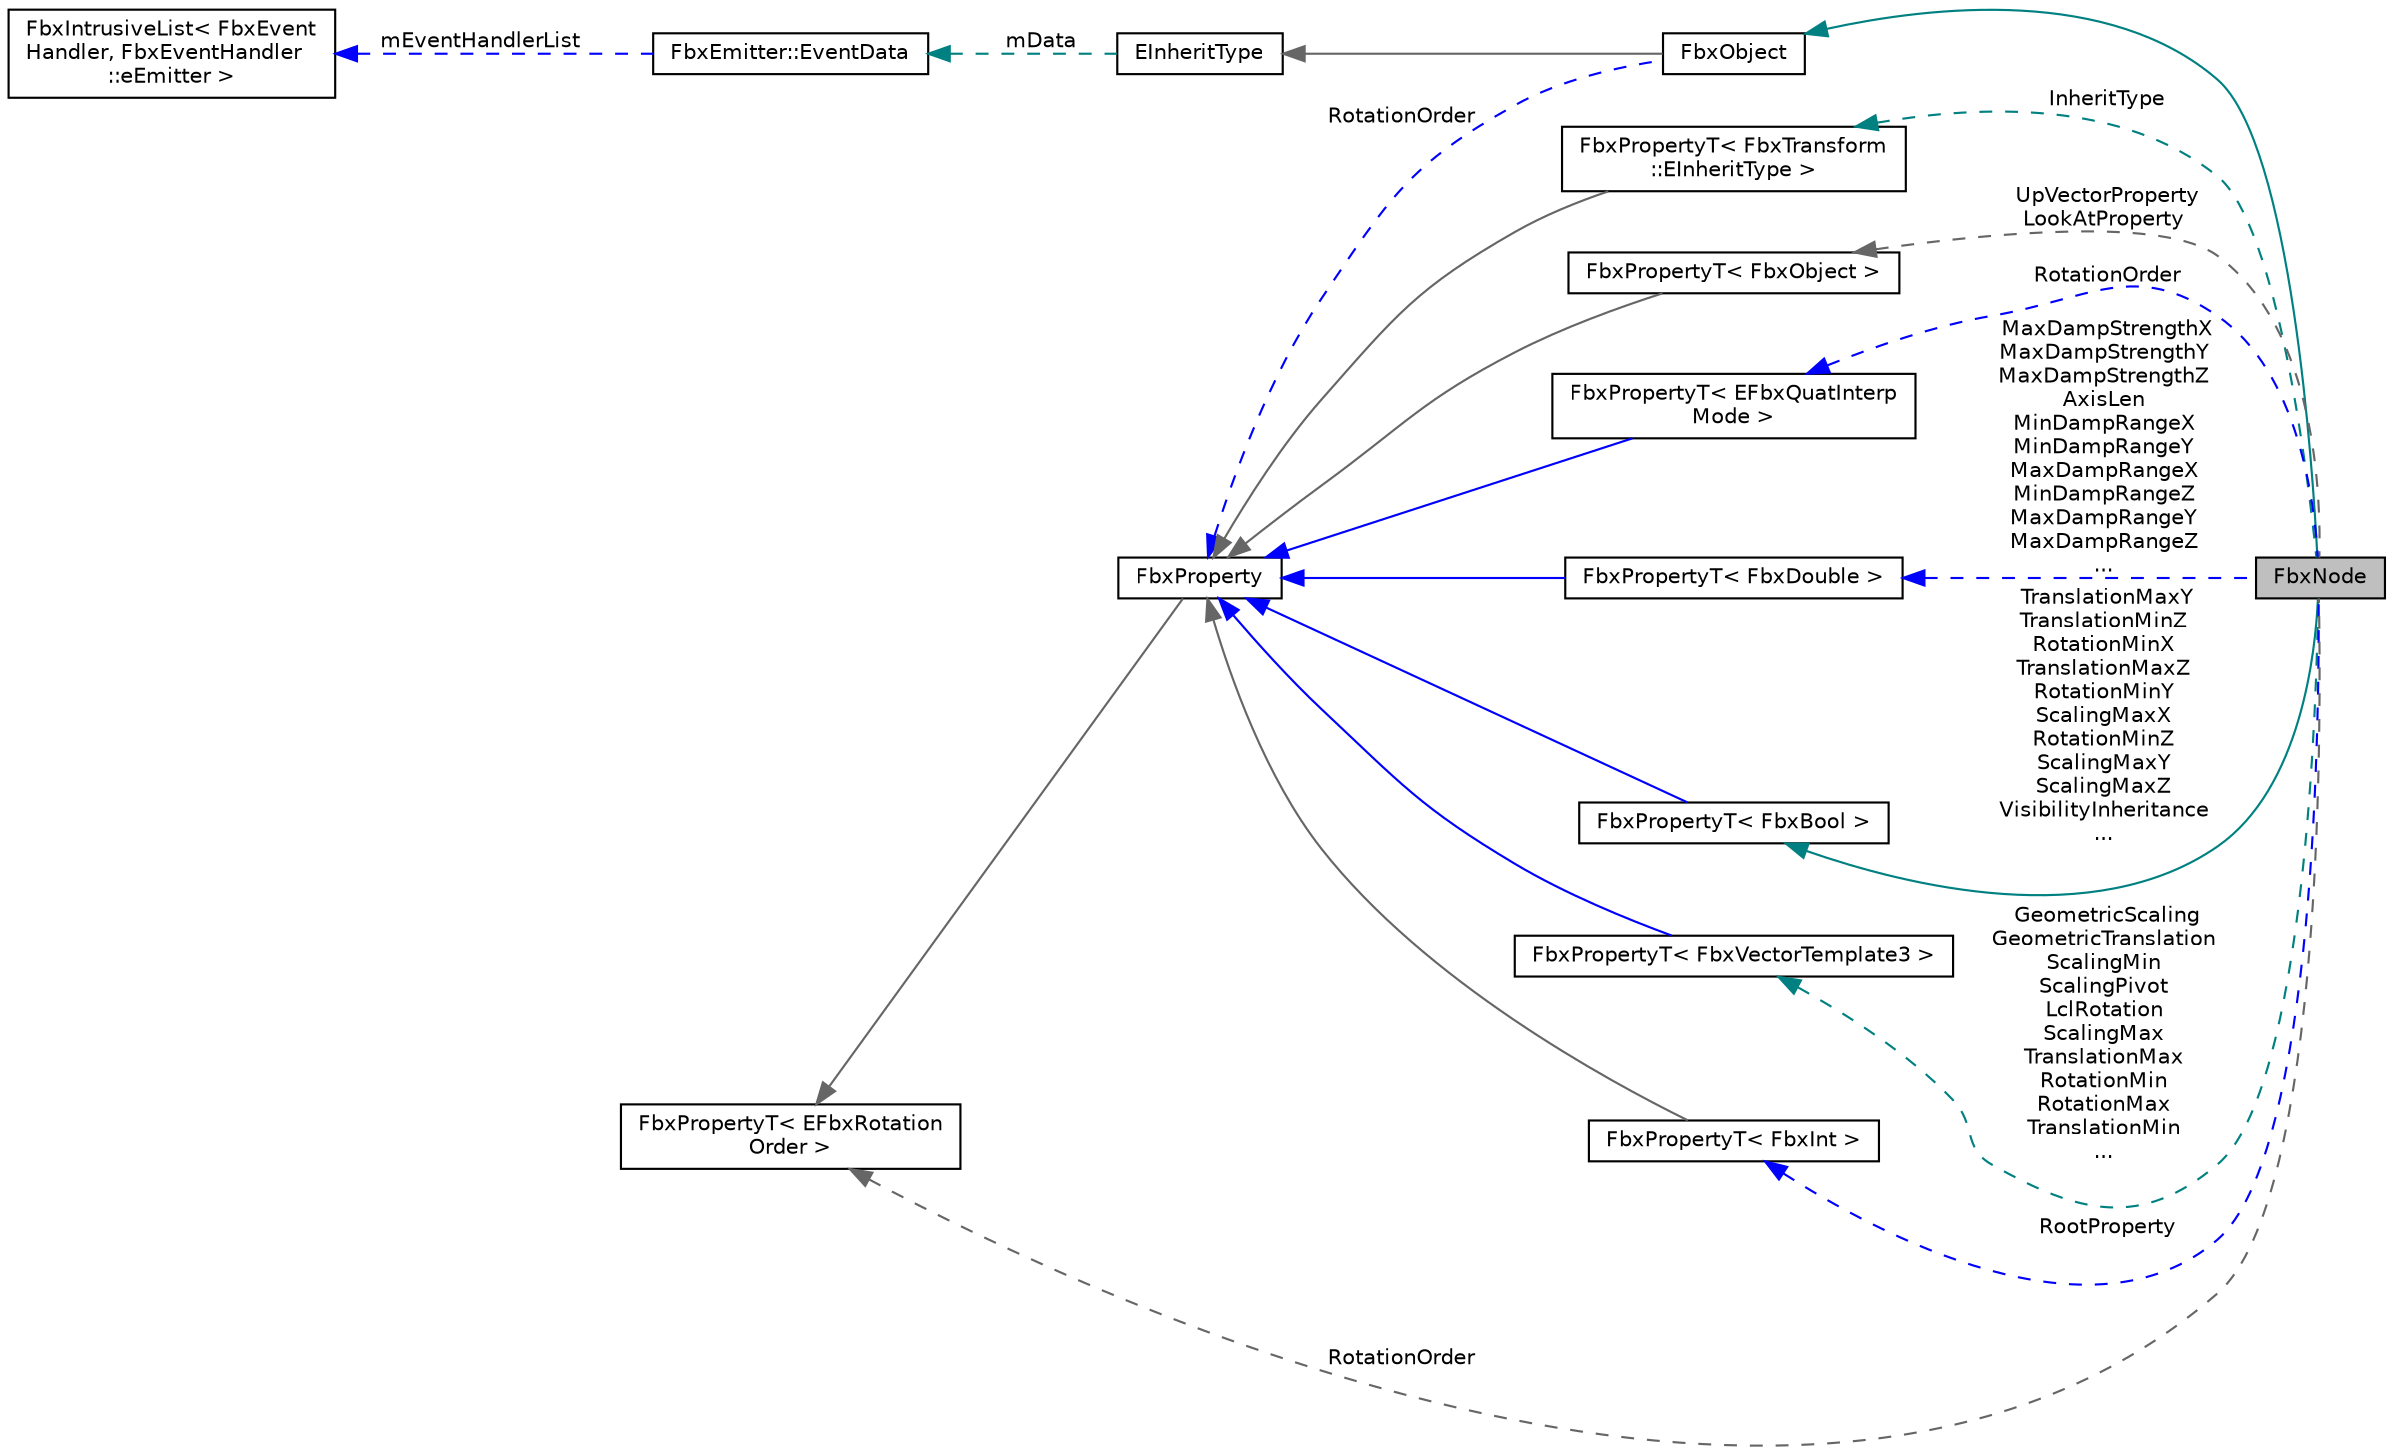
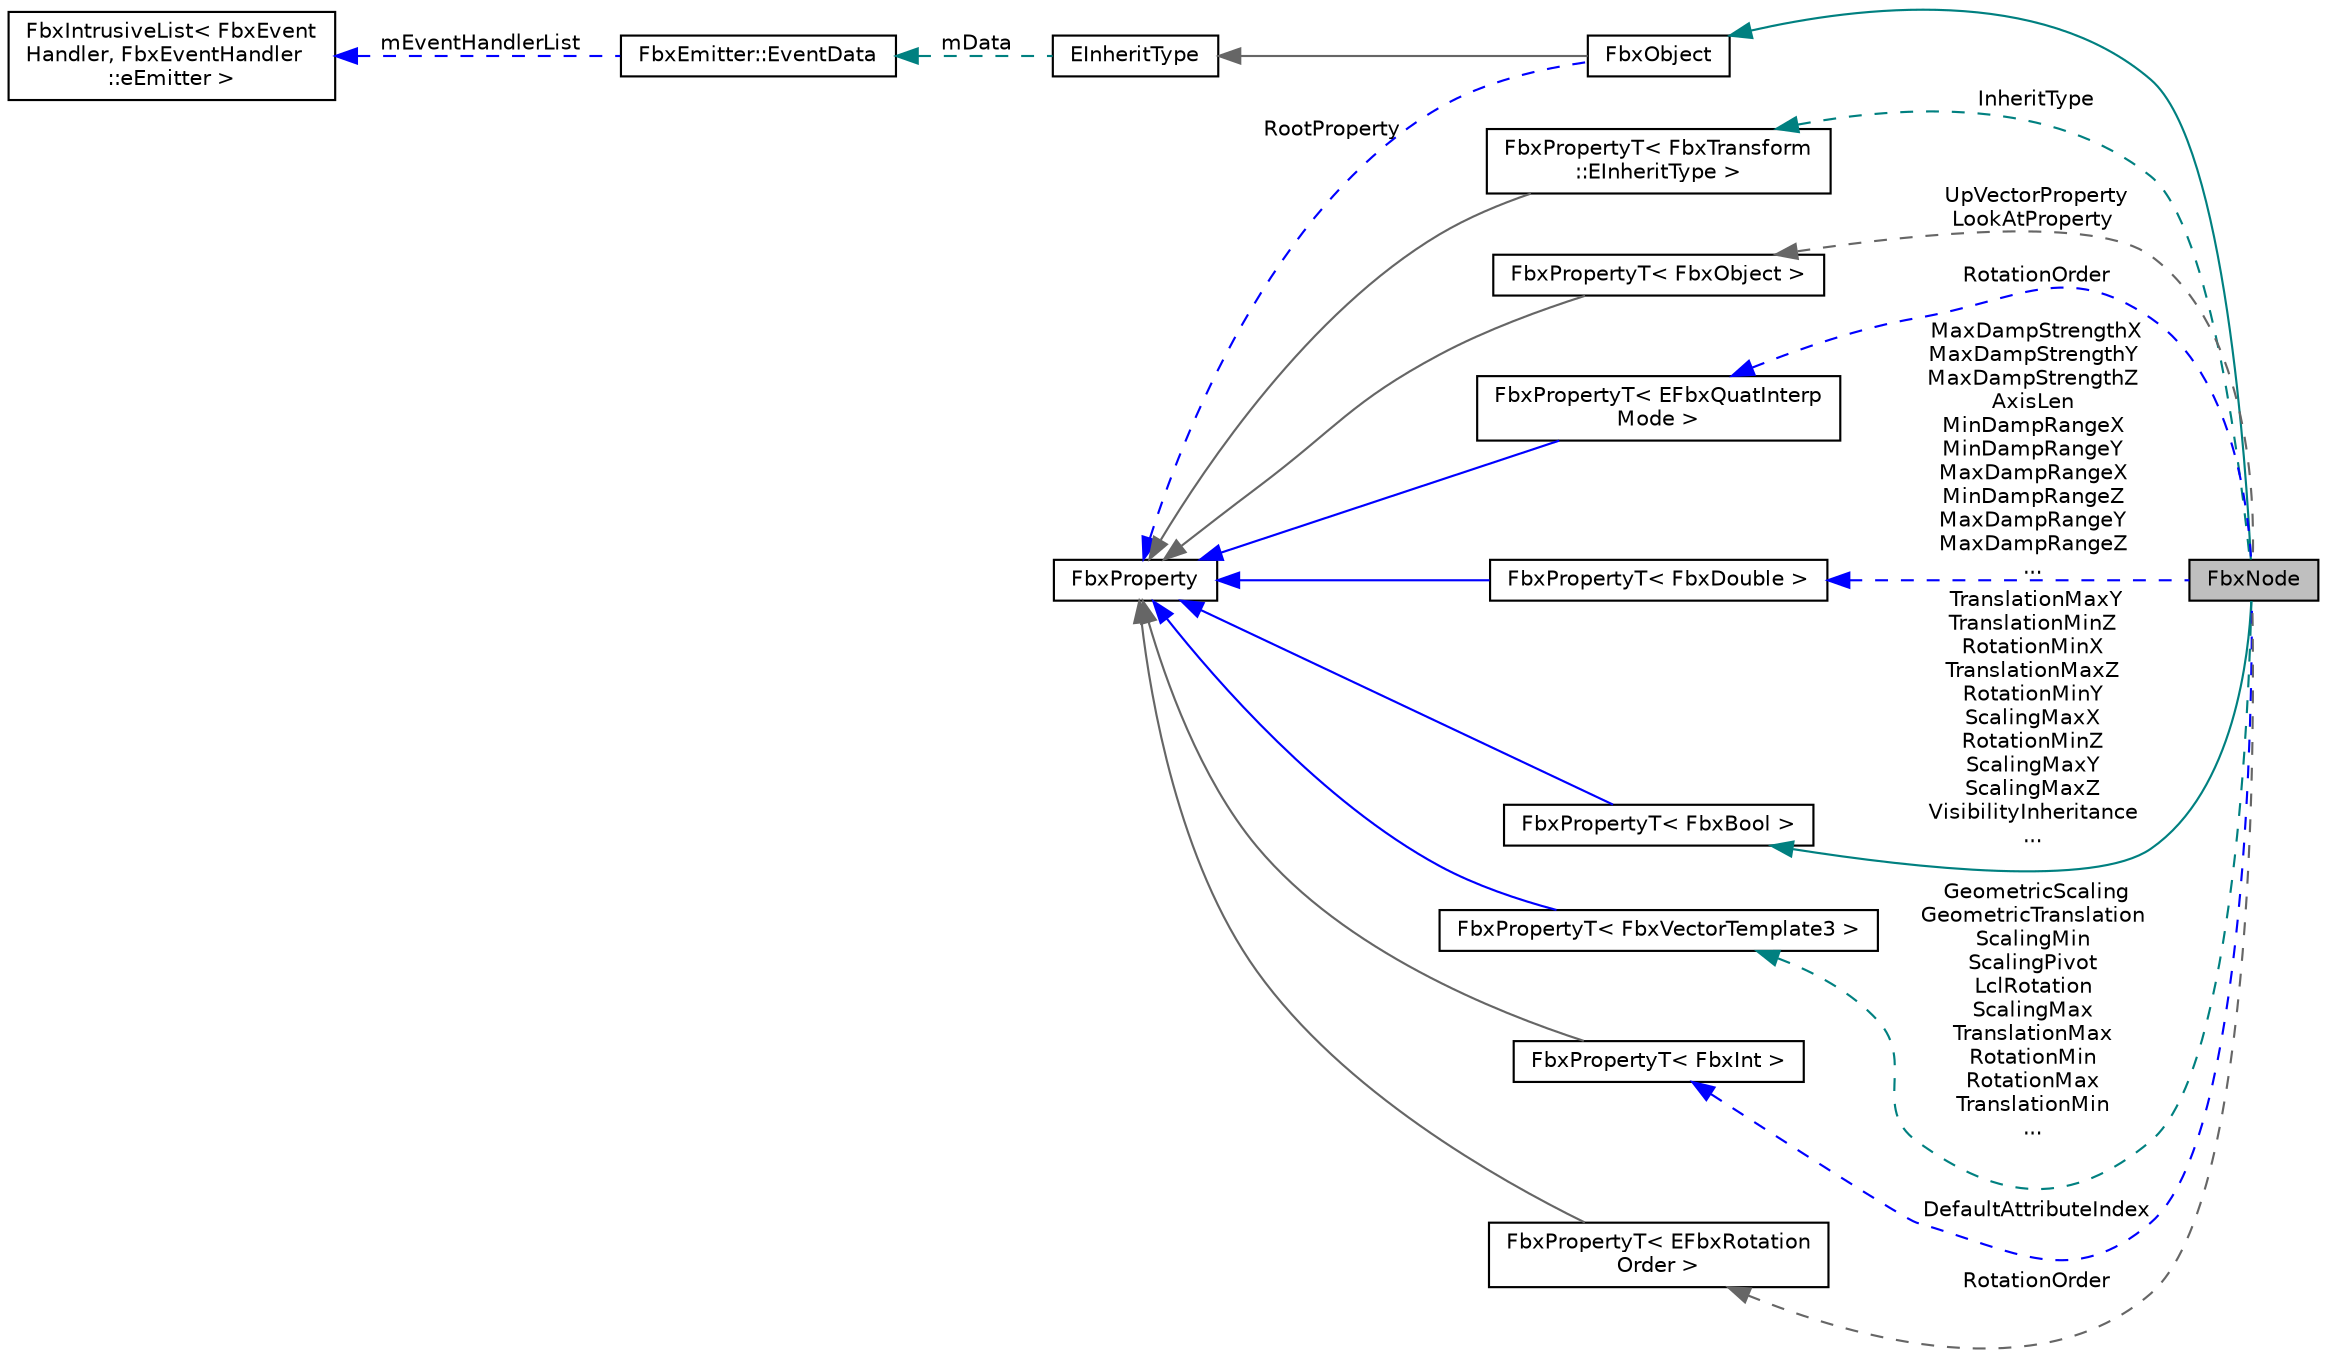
(1399, 117) -> (1329, 130)
(1006, 842) -> (1271, 989)
(2105, 1228) -> (2034, 1211)
